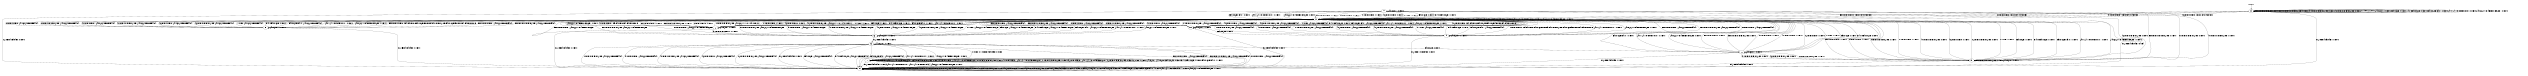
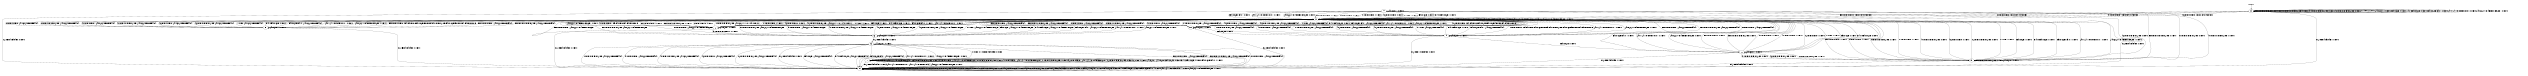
(2133, 44) -> (2133, 44)
(1306, 48) -> (1593, 48)
